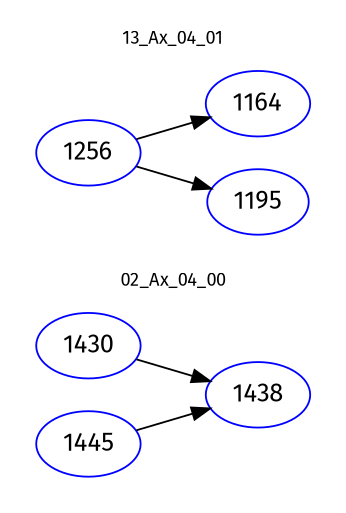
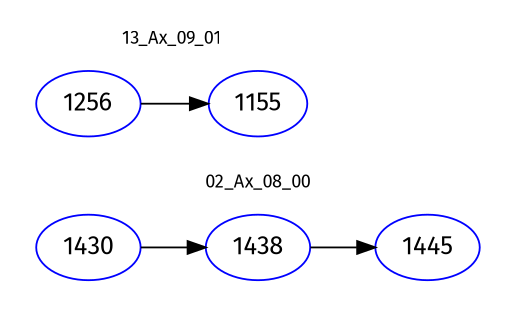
(173, 39) -> (172, 39)
(258, 104) -> none
(258, 202) -> (258, 104)
(173, 281) -> (258, 183)
(164, 422) -> (334, 247)
